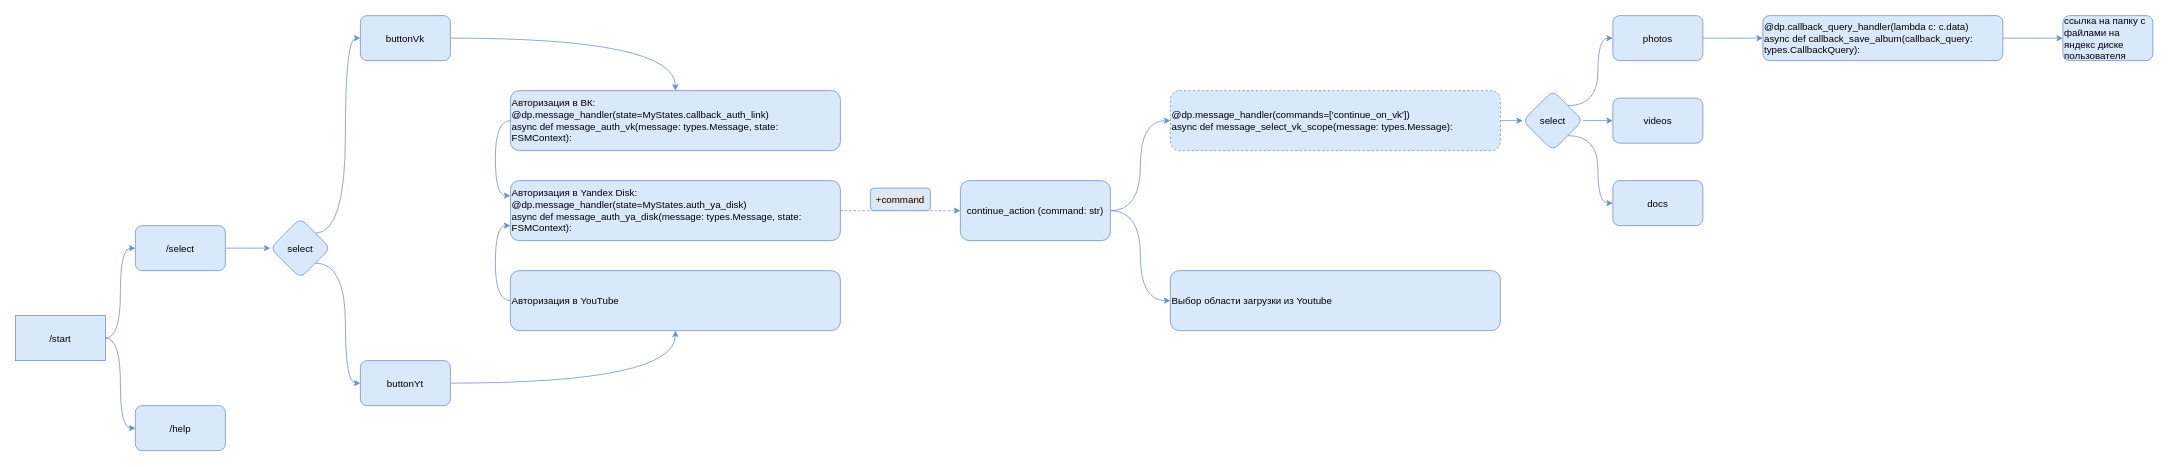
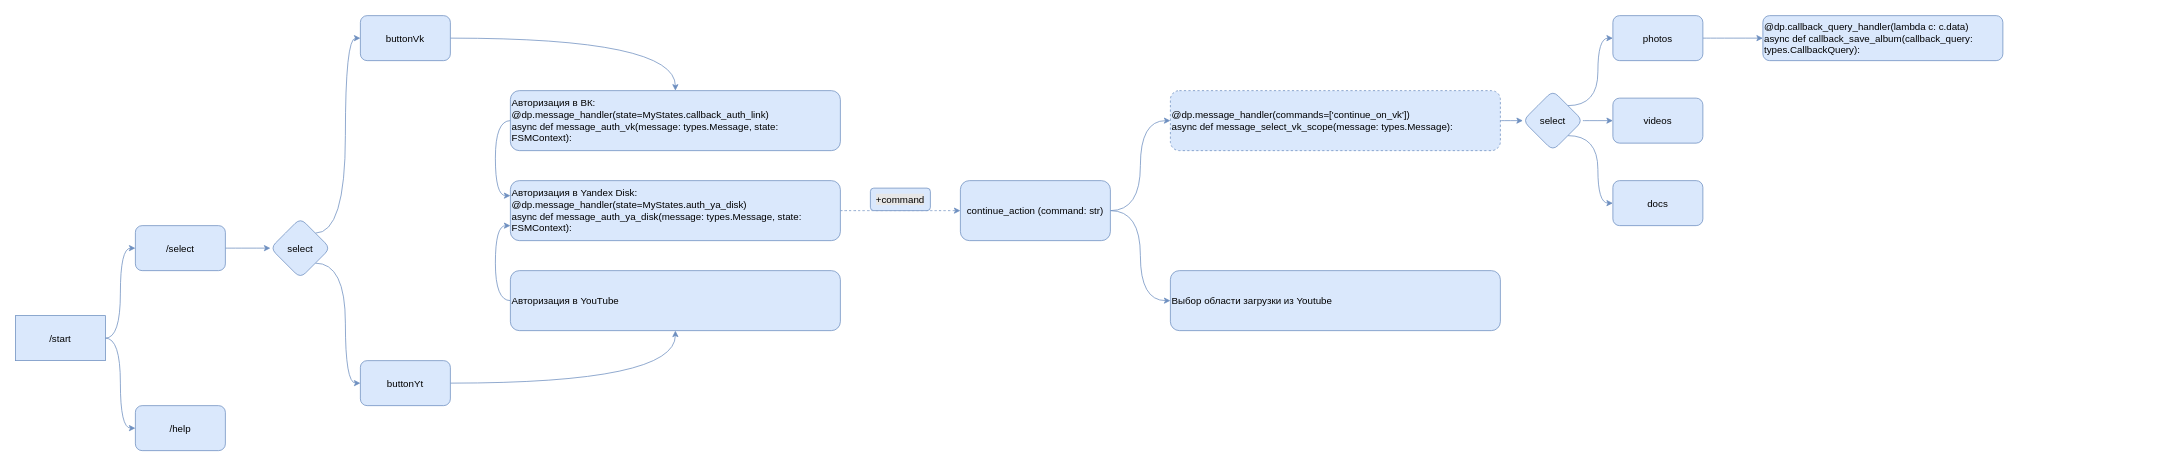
(2056, 38) -> none
(2108, 38) -> none
